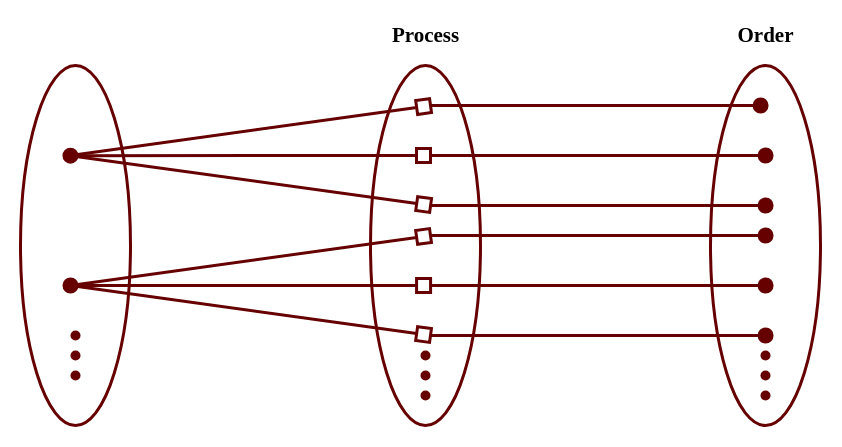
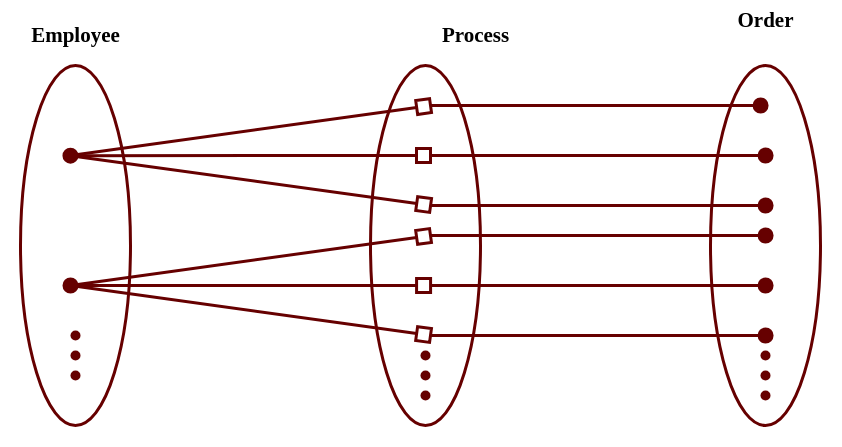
none -> (76, 36)
(426, 36) -> (476, 36)
(766, 36) -> (766, 21)
